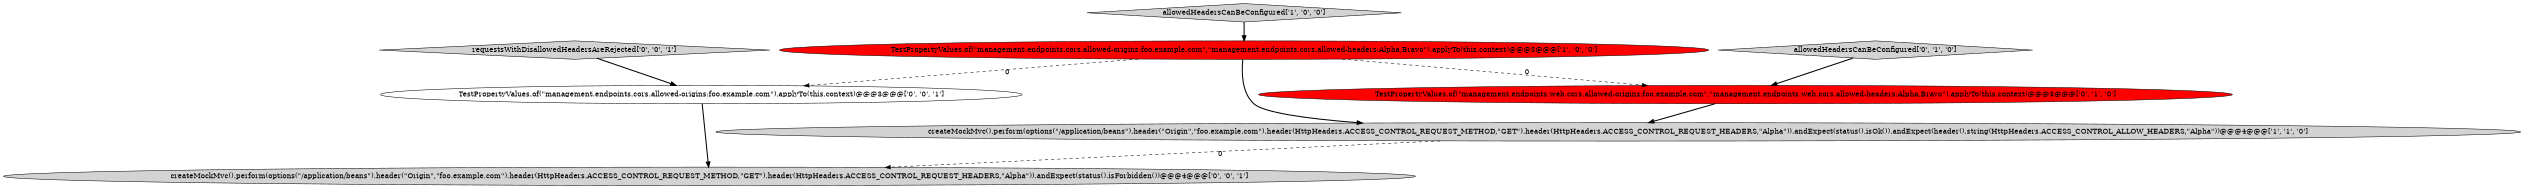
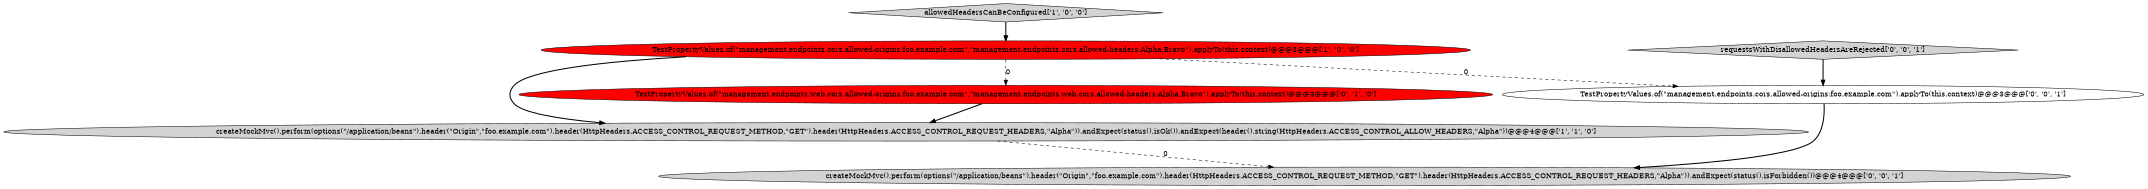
(1875, 50) -> none
